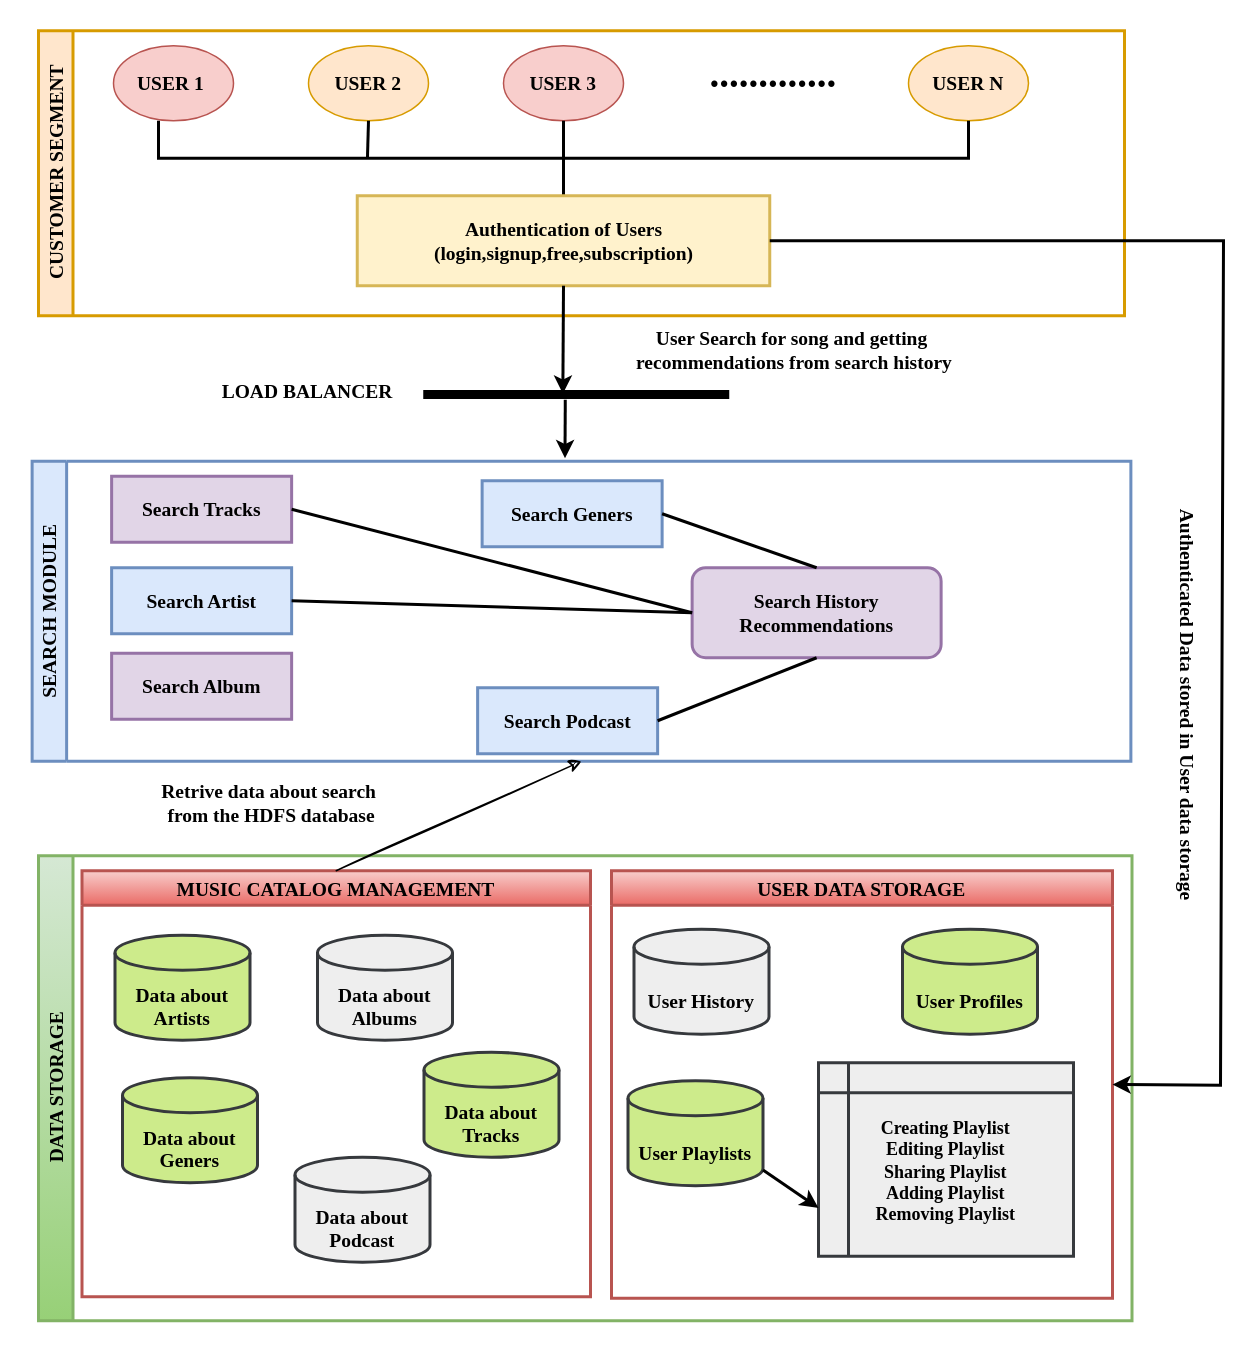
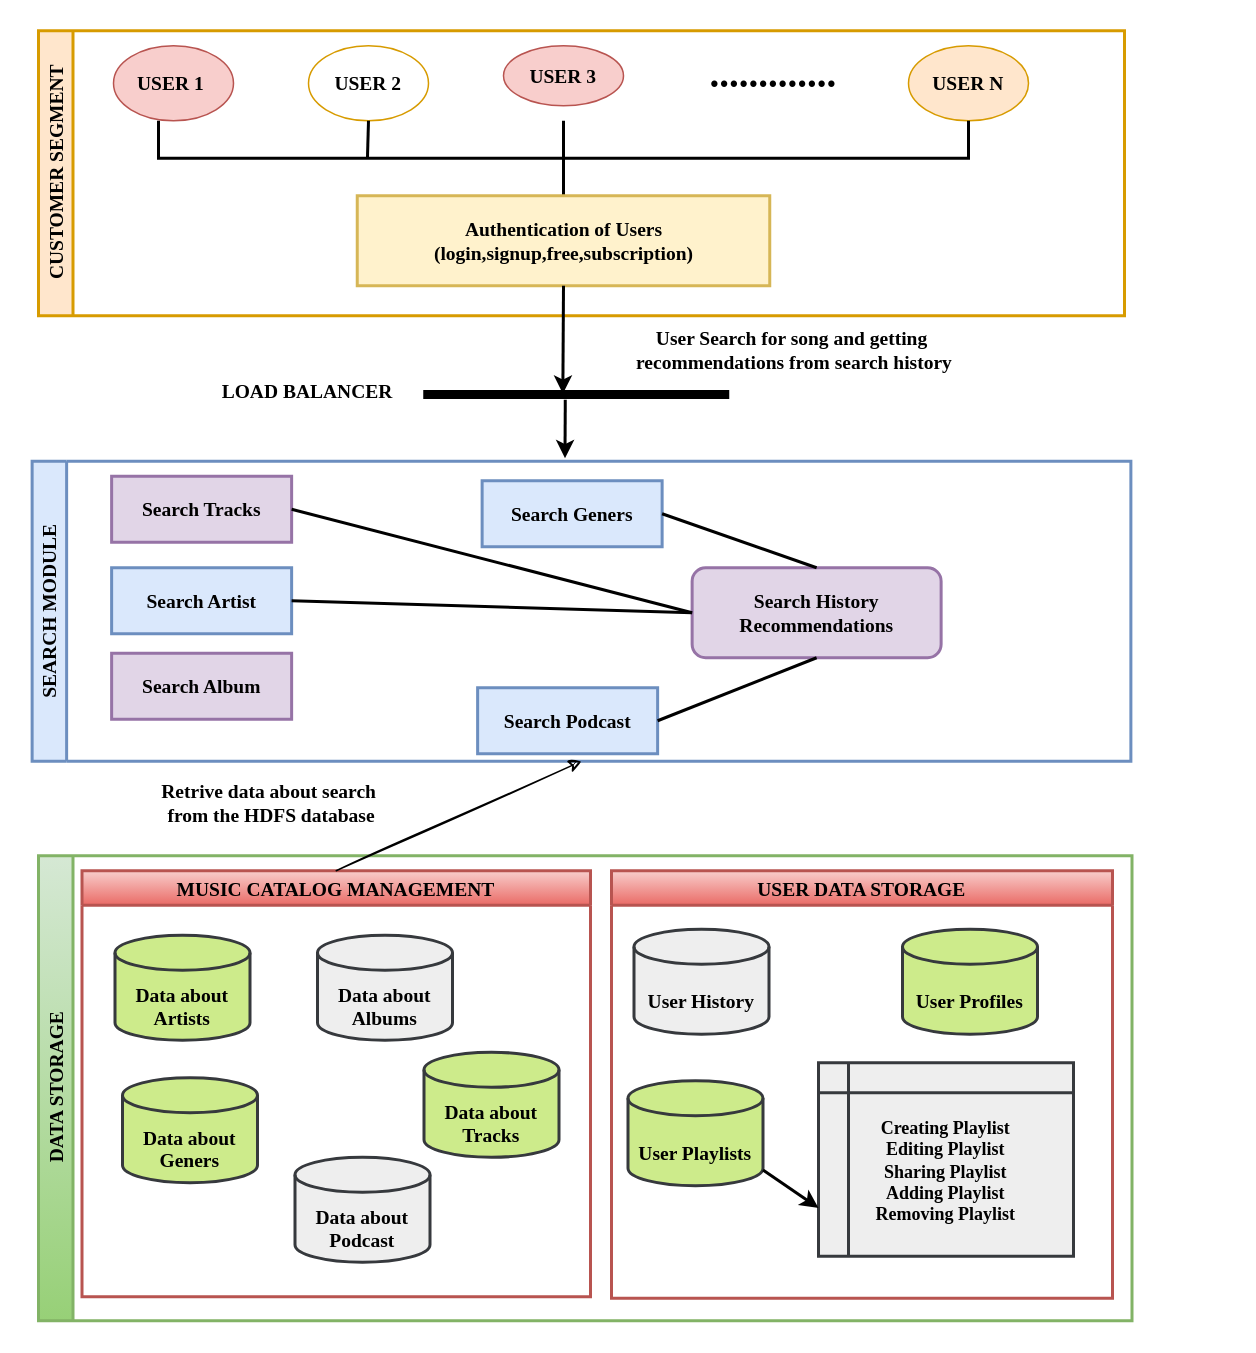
(368, 83) -> (368, 83)
(563, 83) -> (563, 76)
(1222, 484) -> none
